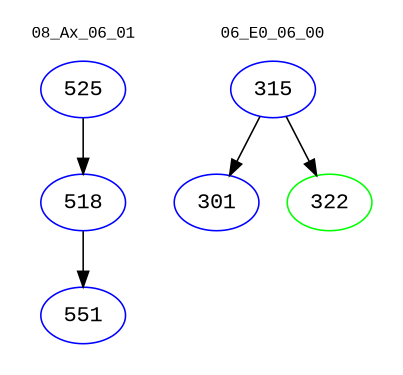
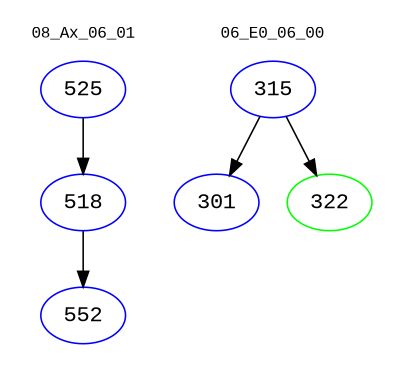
(83, 315) -> (83, 315)
